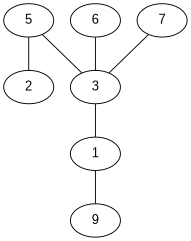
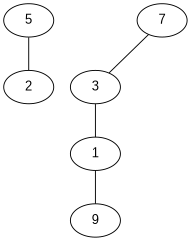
(95, 20) -> none
(62, 54) -> none
